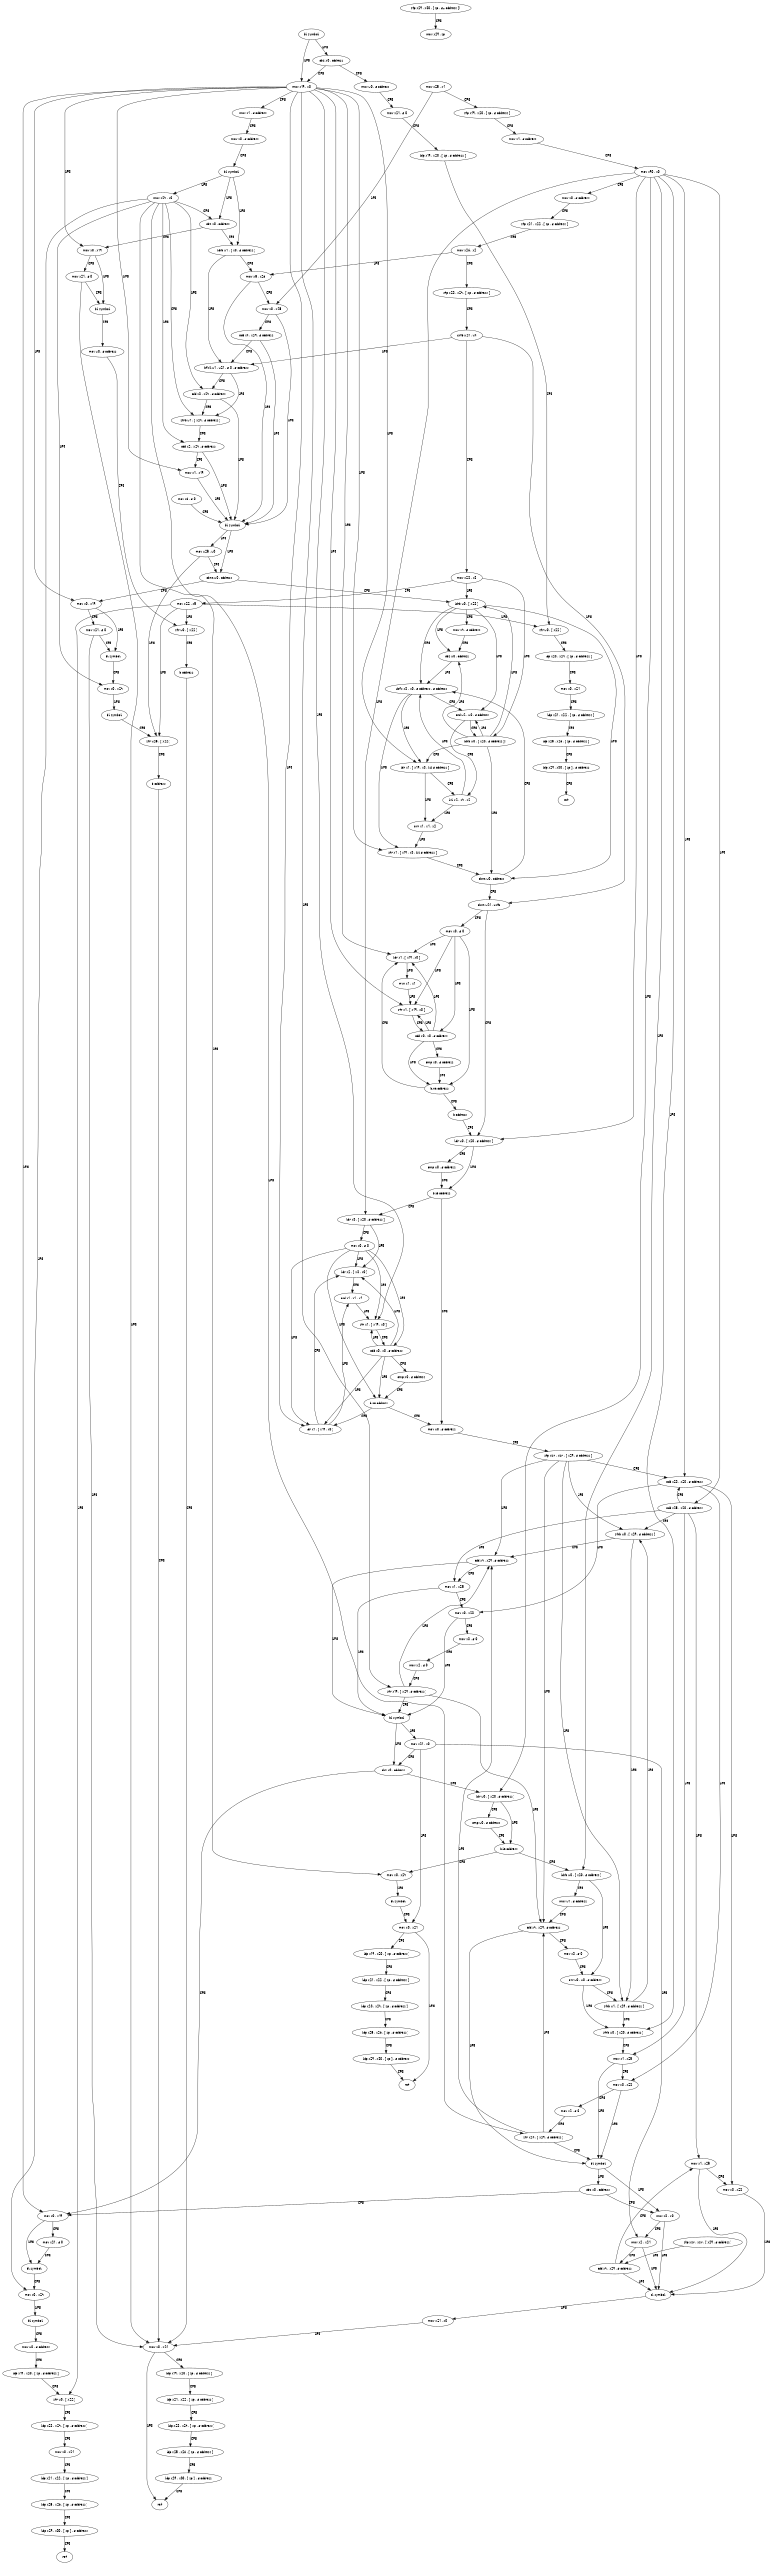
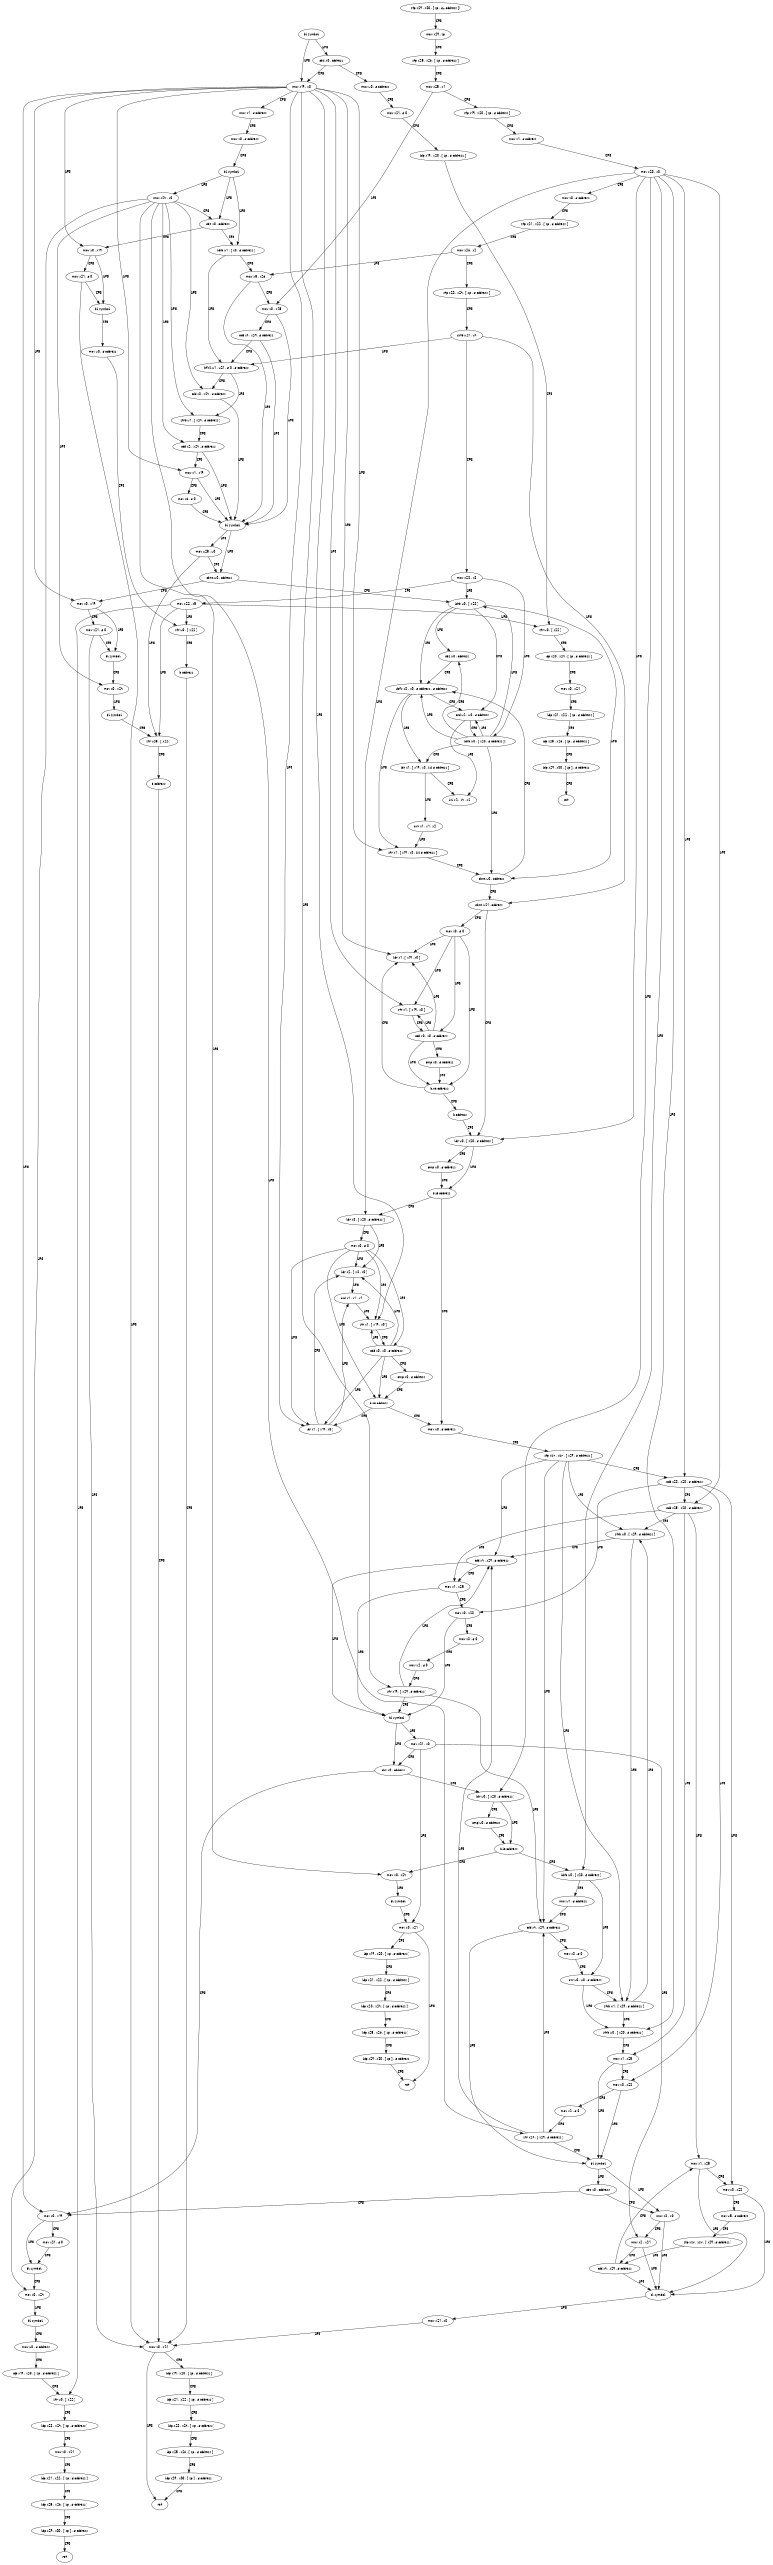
none -> (436, 61)
(650, 172) -> (650, 172)
(174, 309) -> (174, 309)
(205, 406) -> none
(387, 415) -> none
none -> (191, 485)
(467, 630) -> none
(427, 643) -> (427, 643)
(499, 656) -> (499, 656)
(447, 673) -> (447, 673)
(461, 702) -> (461, 702)
(441, 746) -> (431, 726)
(470, 755) -> (470, 755)
(444, 812) -> none
(489, 905) -> (489, 905)
(407, 984) -> none
(356, 1285) -> (356, 1285)
(677, 1497) -> (685, 1494)
none -> (735, 2216)
